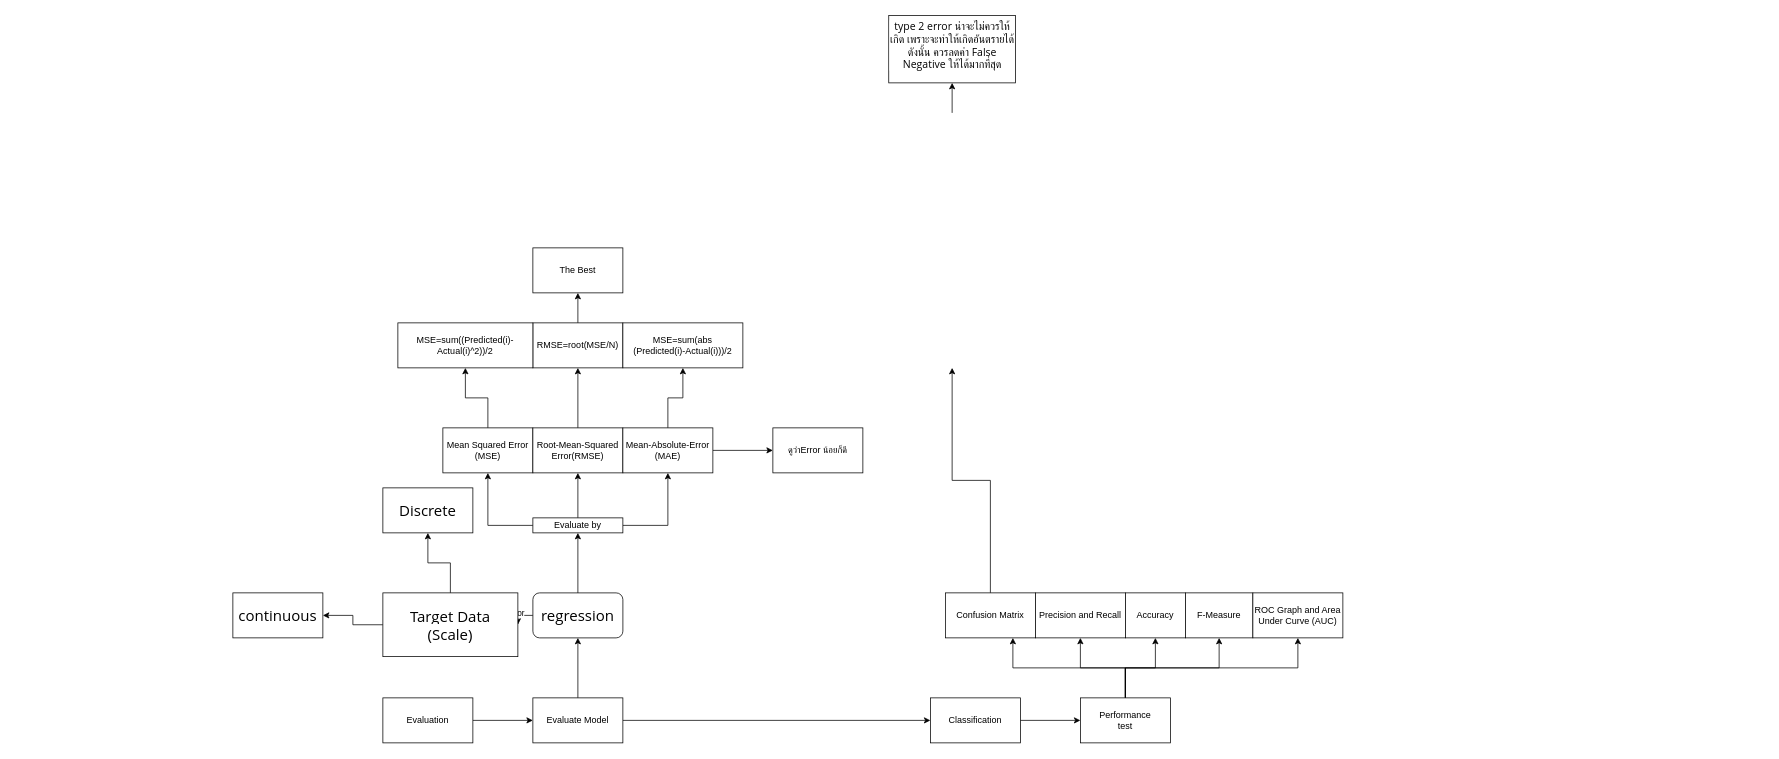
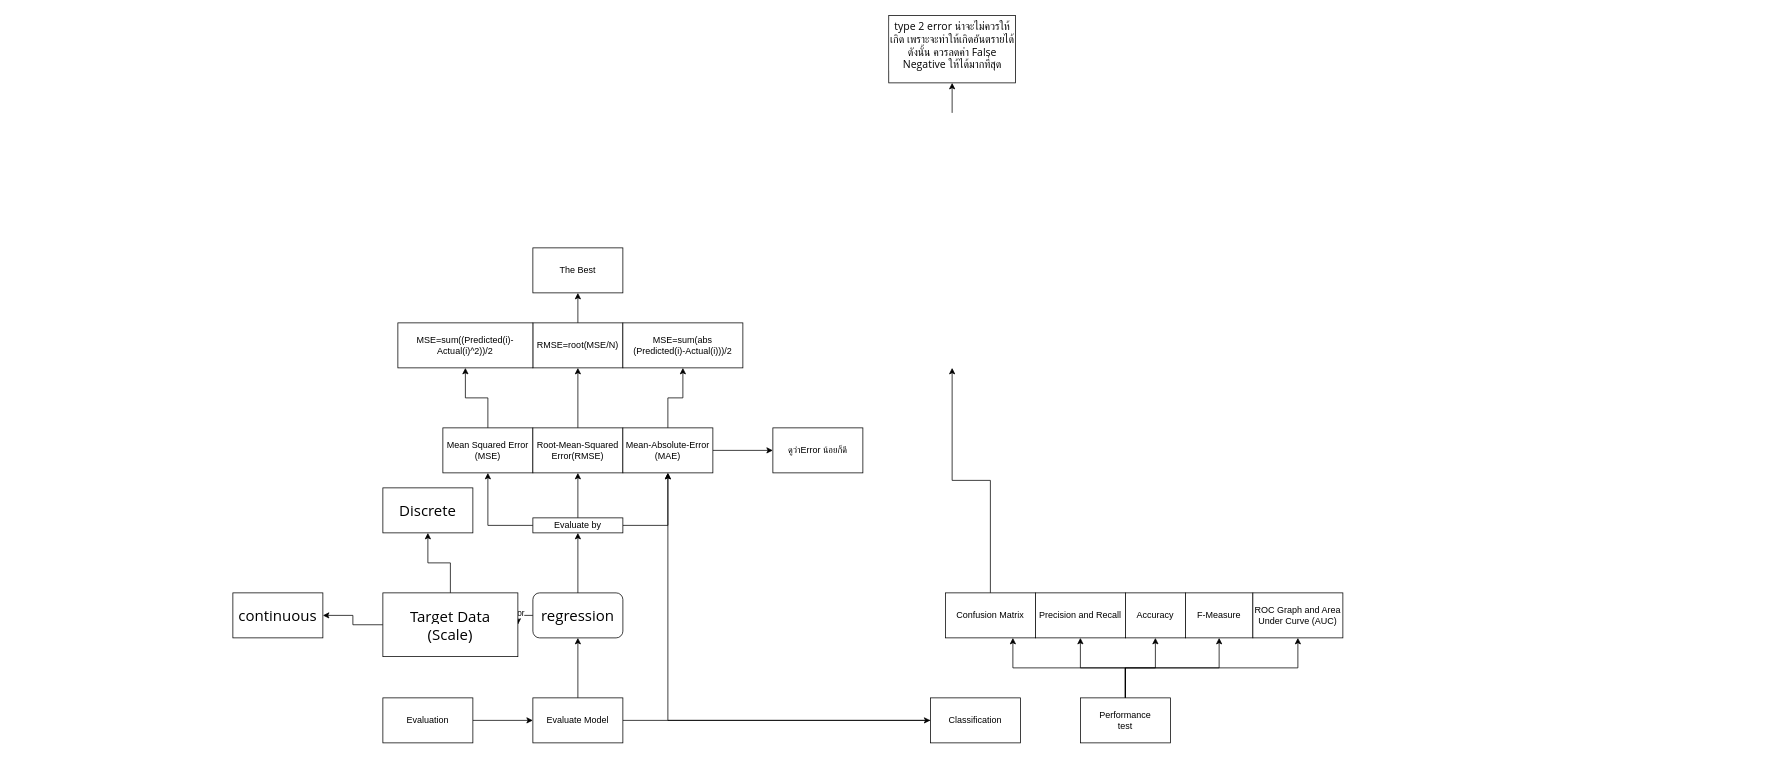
(1047, 720) -> (668, 622)
